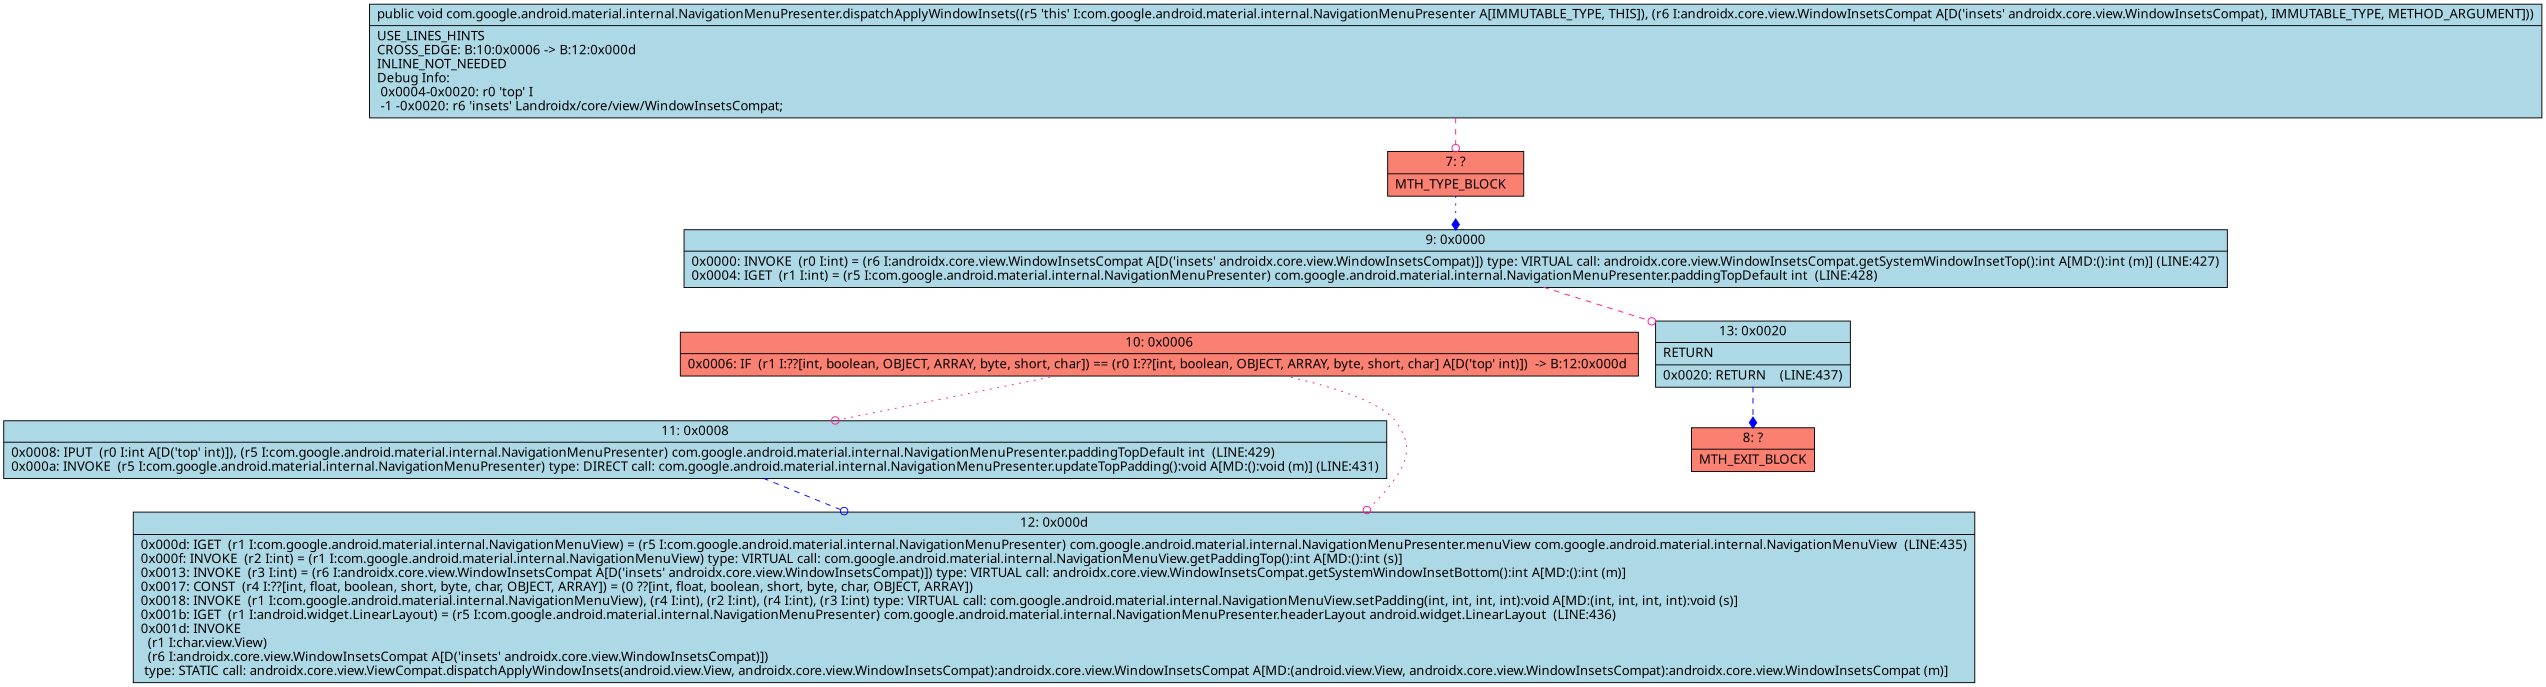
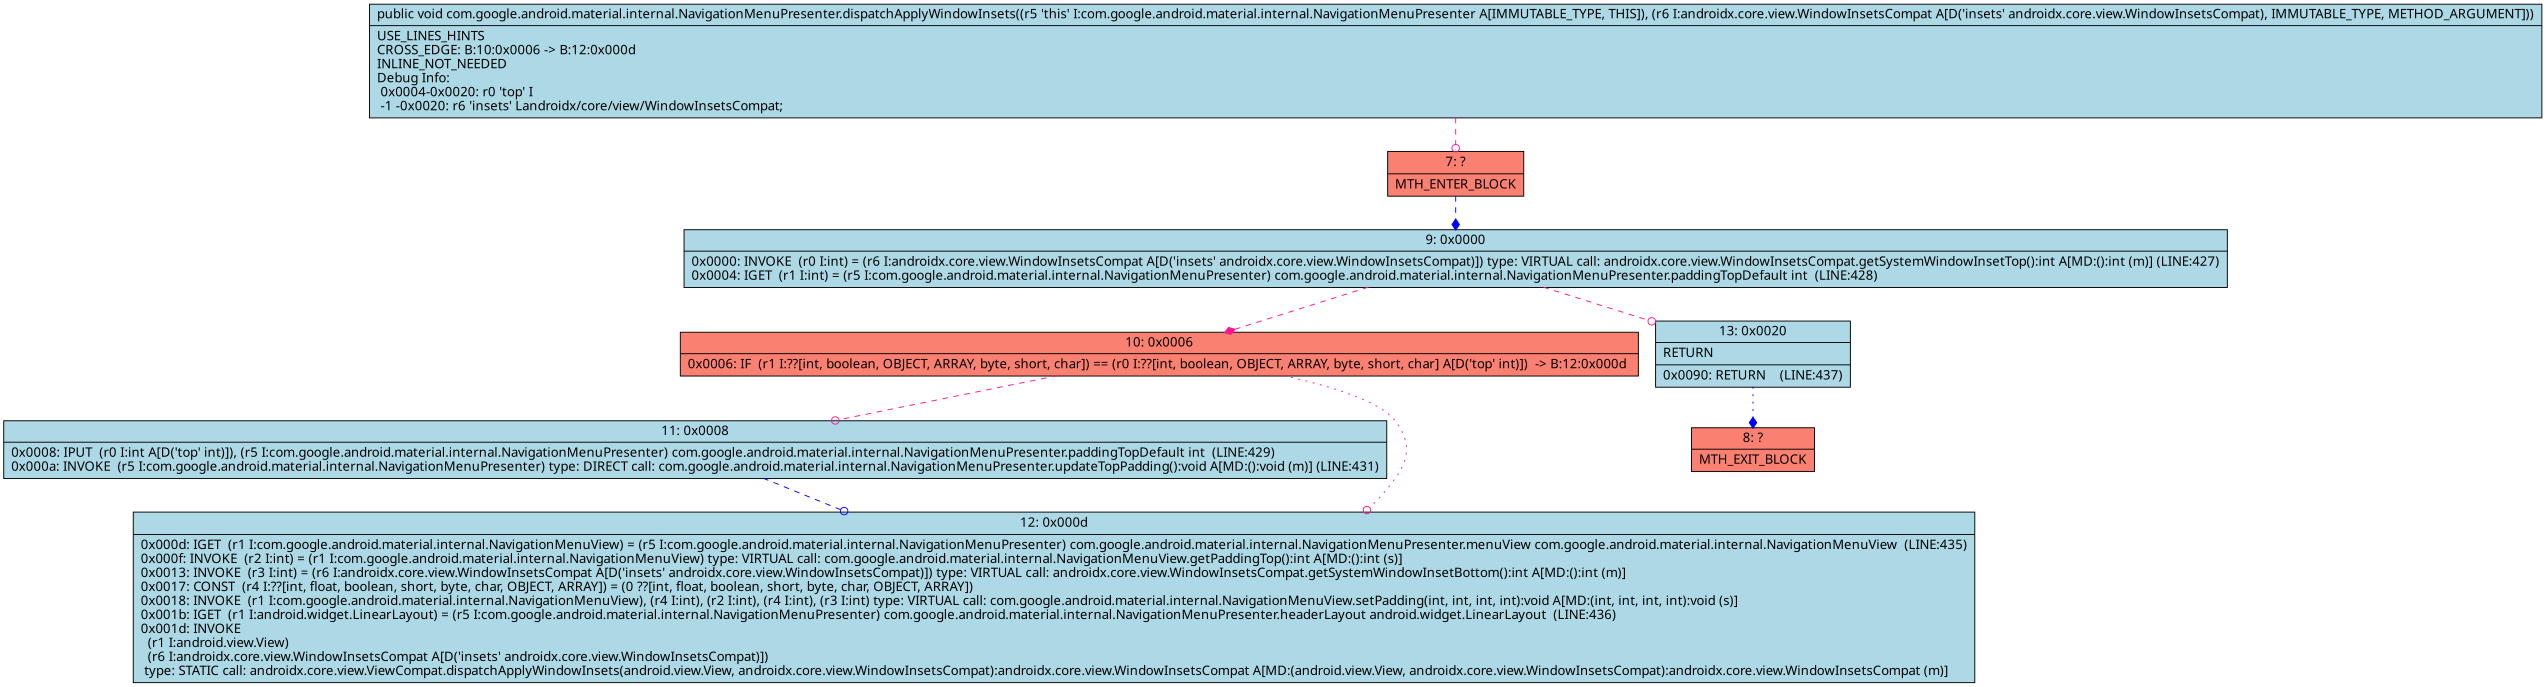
(1451, 185) -> (1456, 185)
(1456, 207) -> (1456, 207)
none -> (1302, 308)
(1753, 376) -> (1753, 376)
(948, 398) -> (948, 398)
(1753, 402) -> (1753, 402)
(204, 643) -> (215, 643)
